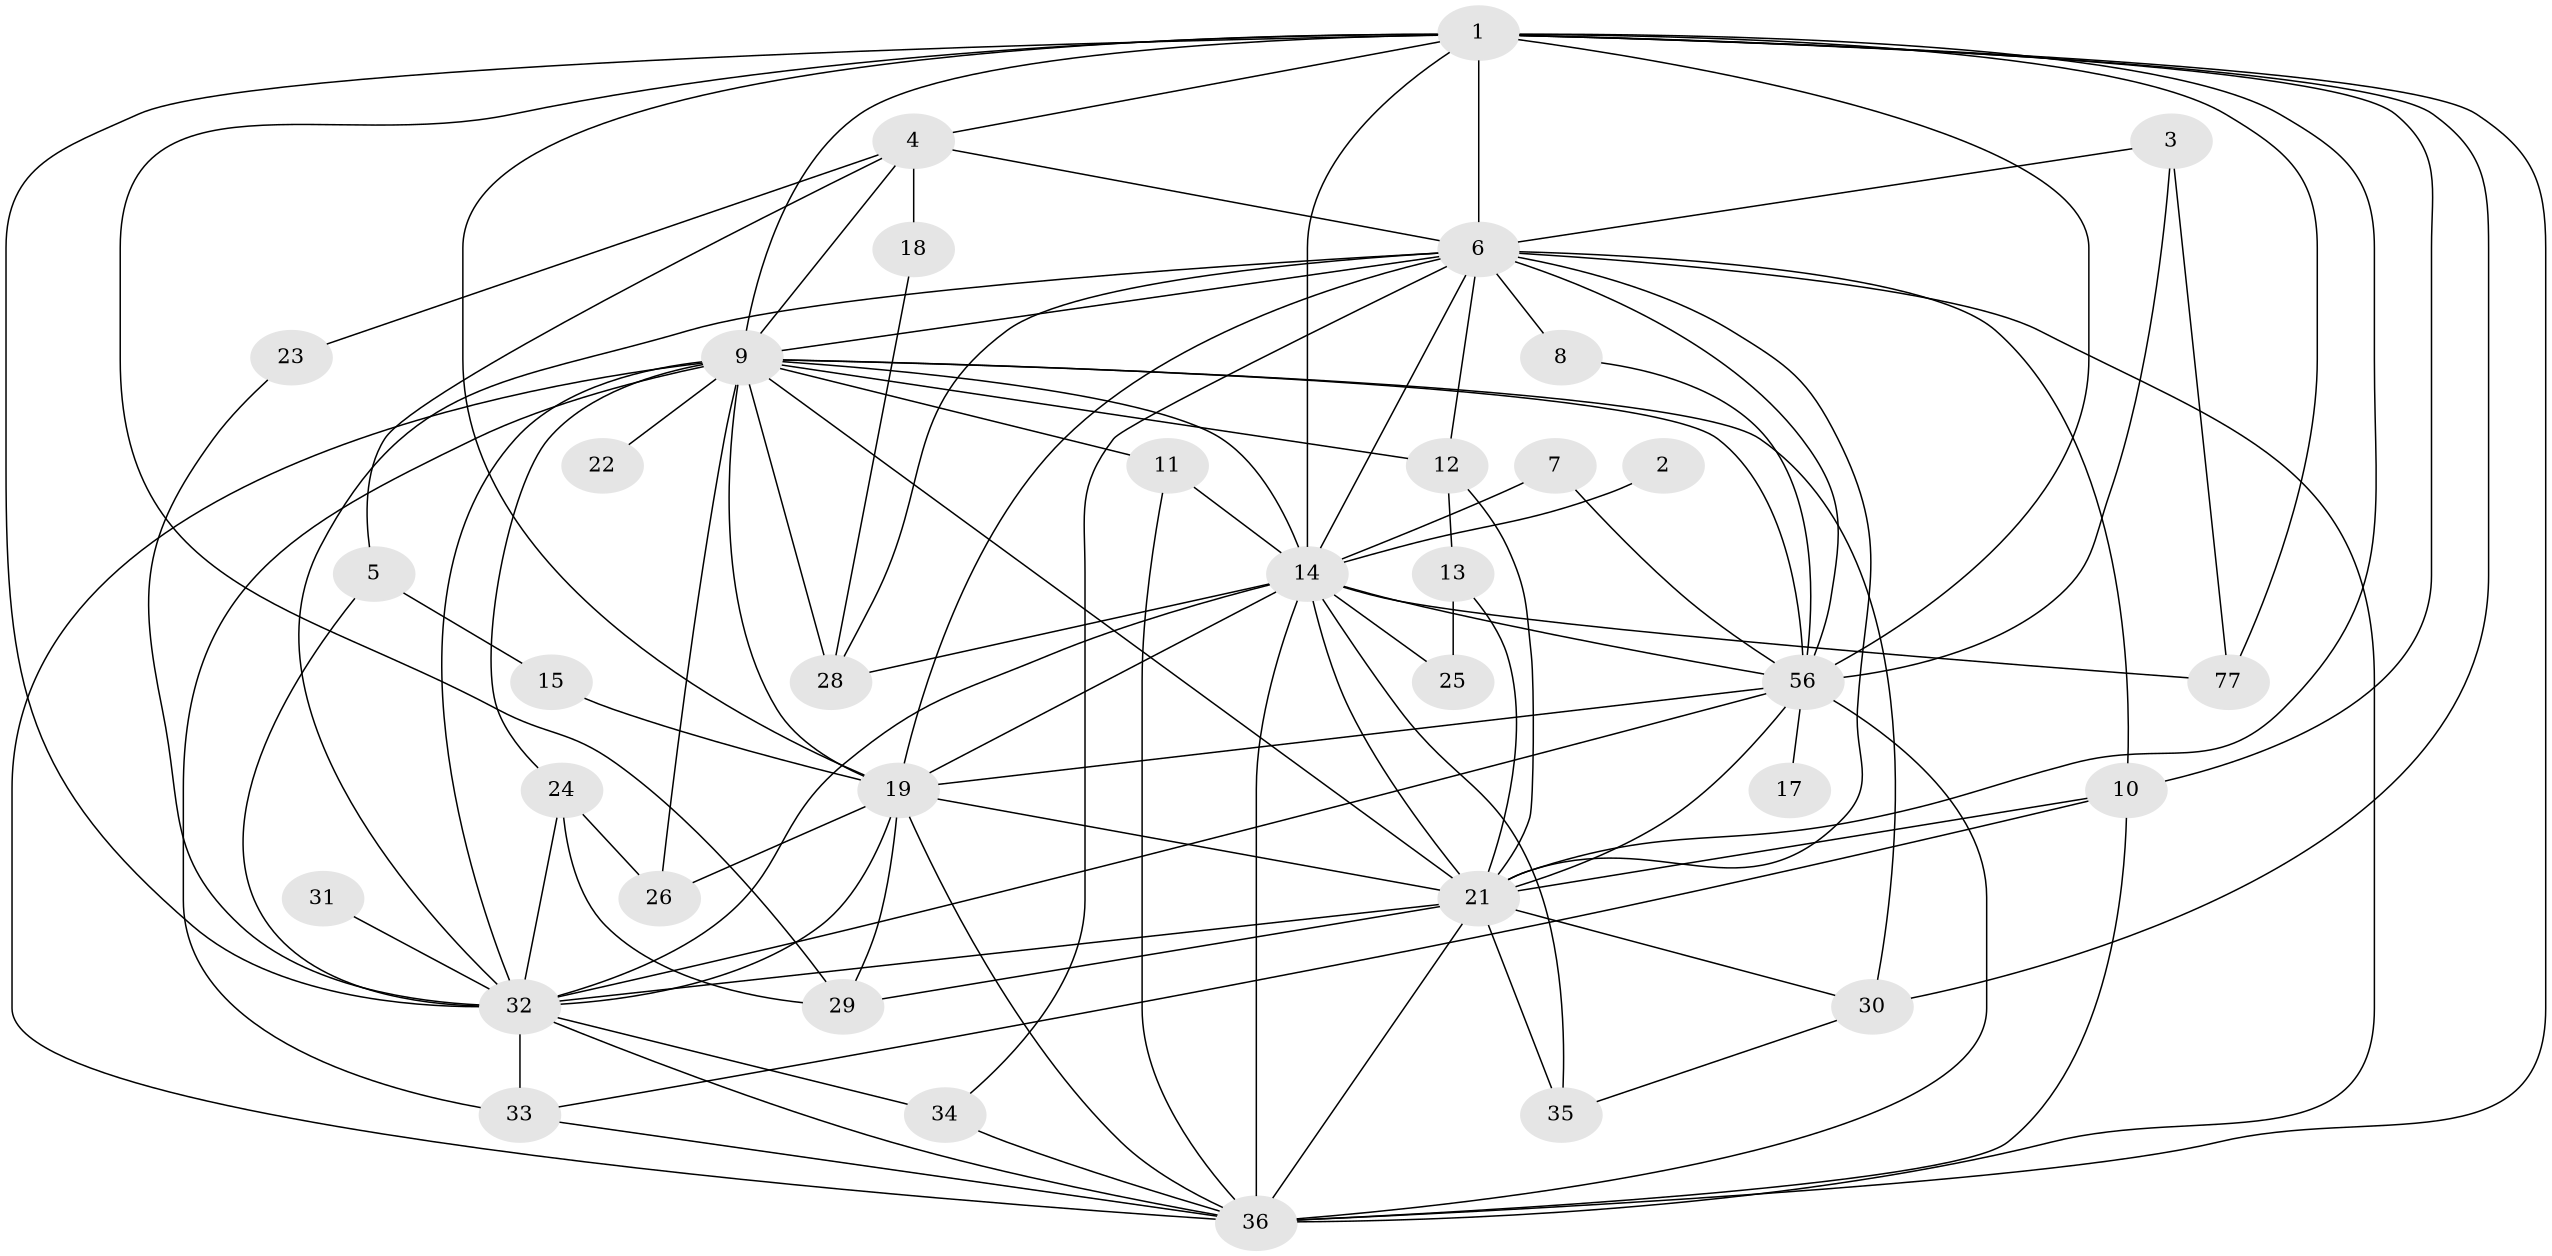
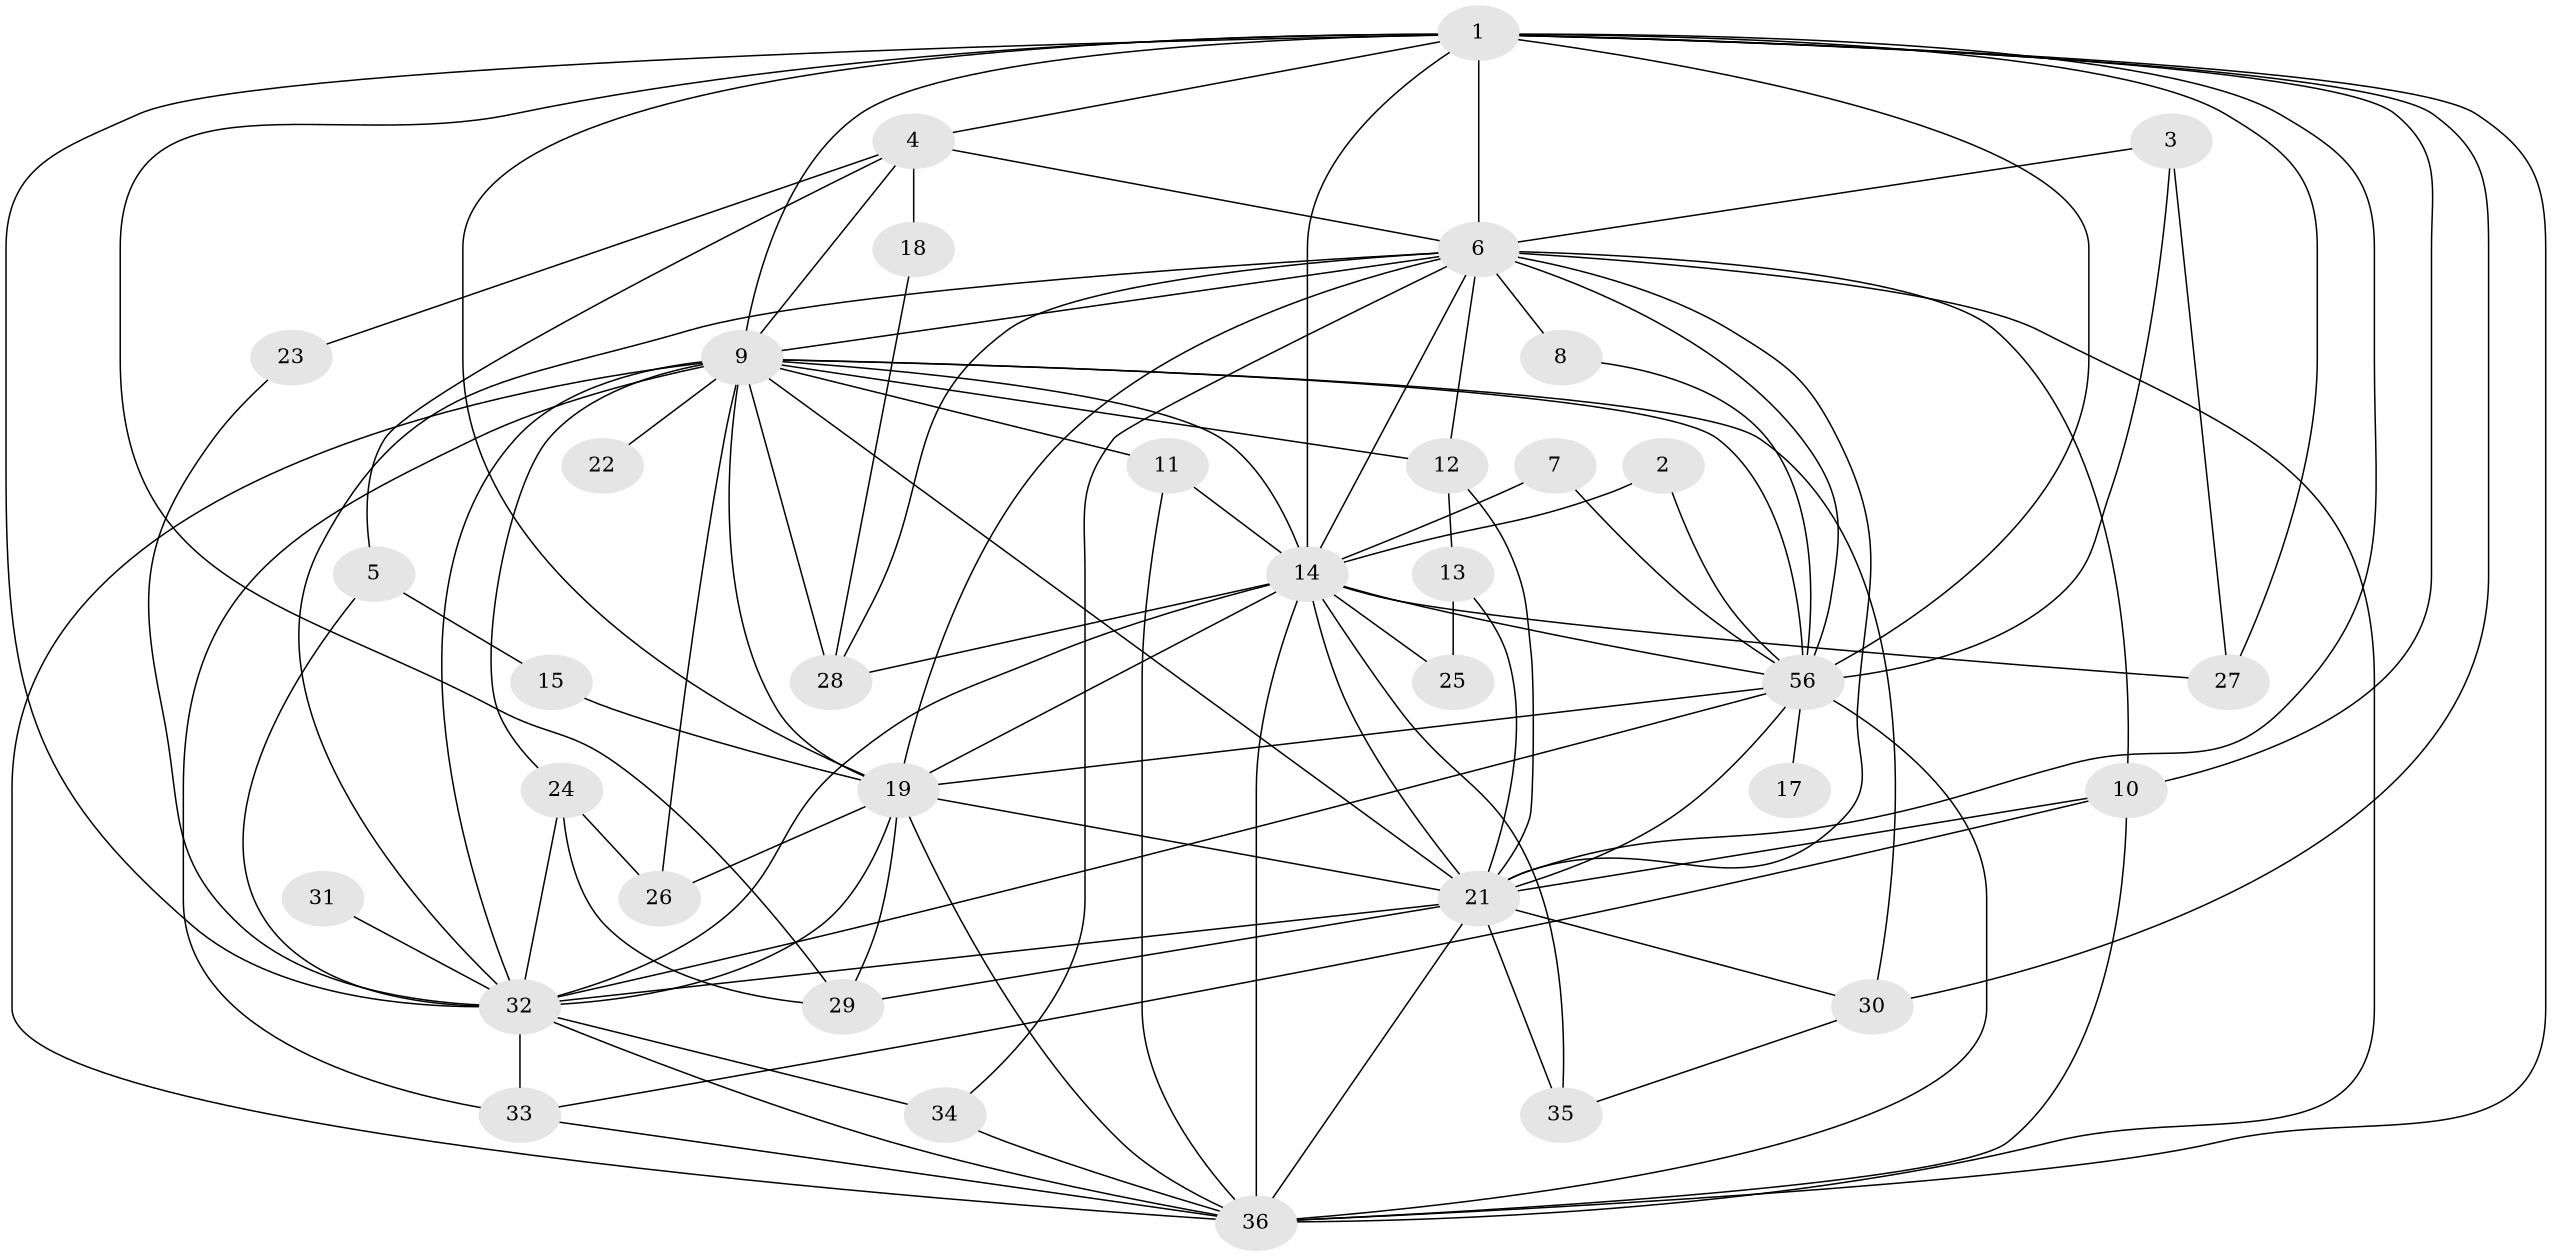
none -> (1714, 584)
(2229, 682) -> (2229, 682)
